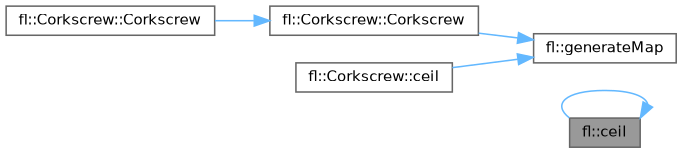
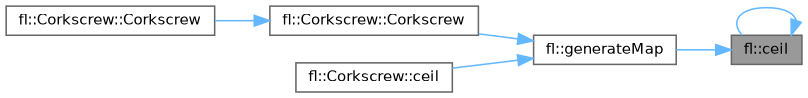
none -> (696, 50)
